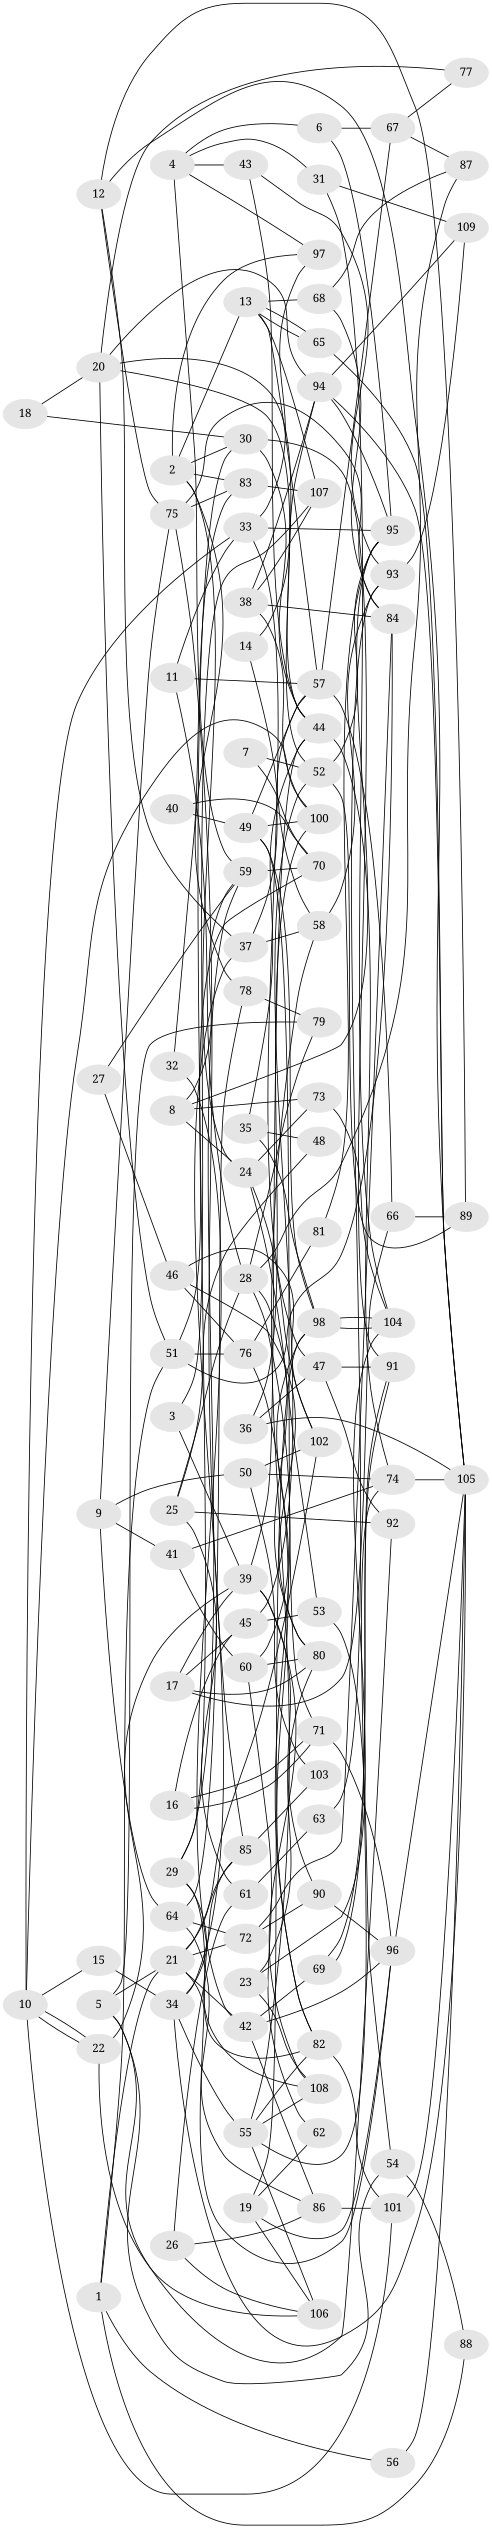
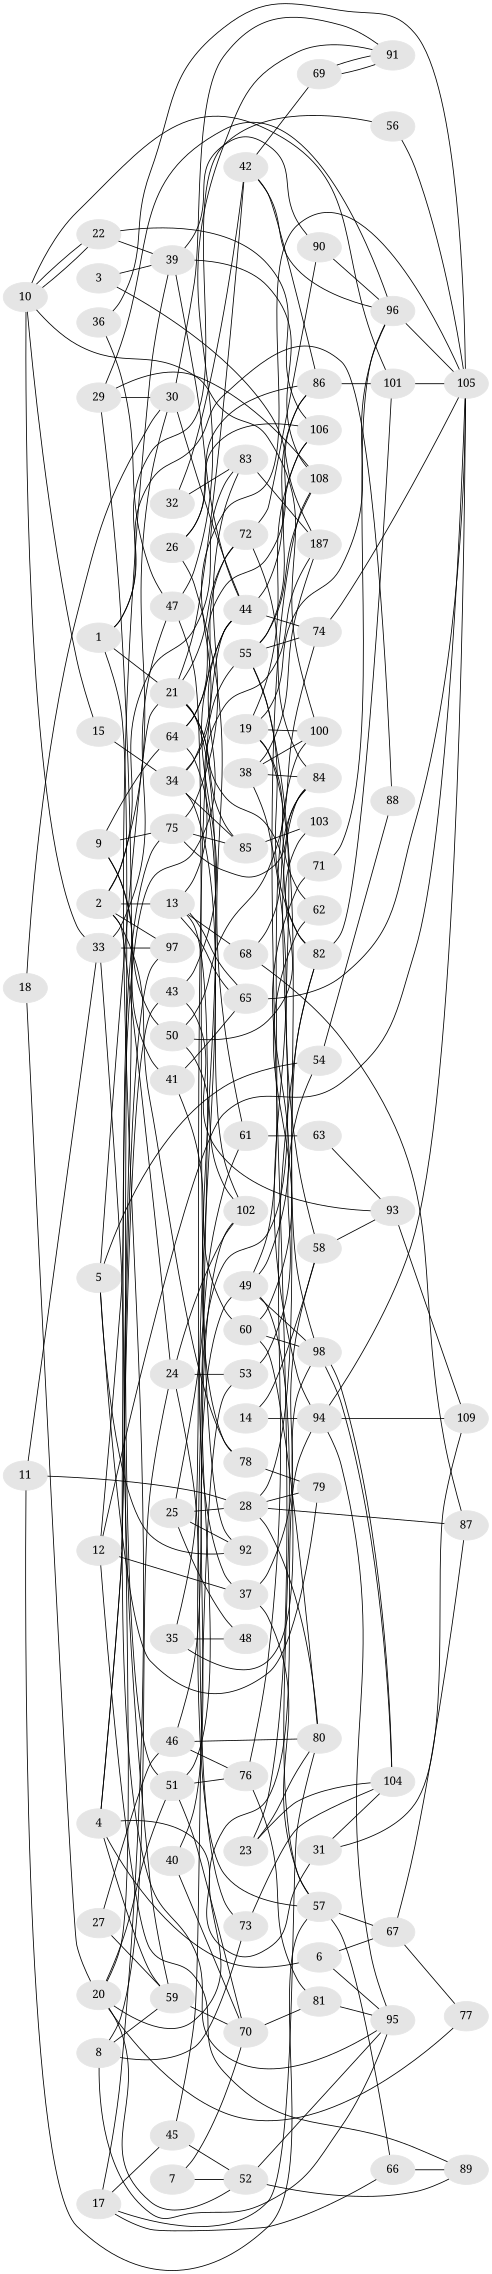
(319, 493) -> (319, 545)
none -> (282, 497)
(276, 1122) -> (283, 730)
(269, 1522) -> (210, 1040)
(172, 1806) -> none
none -> (283, 2017)
